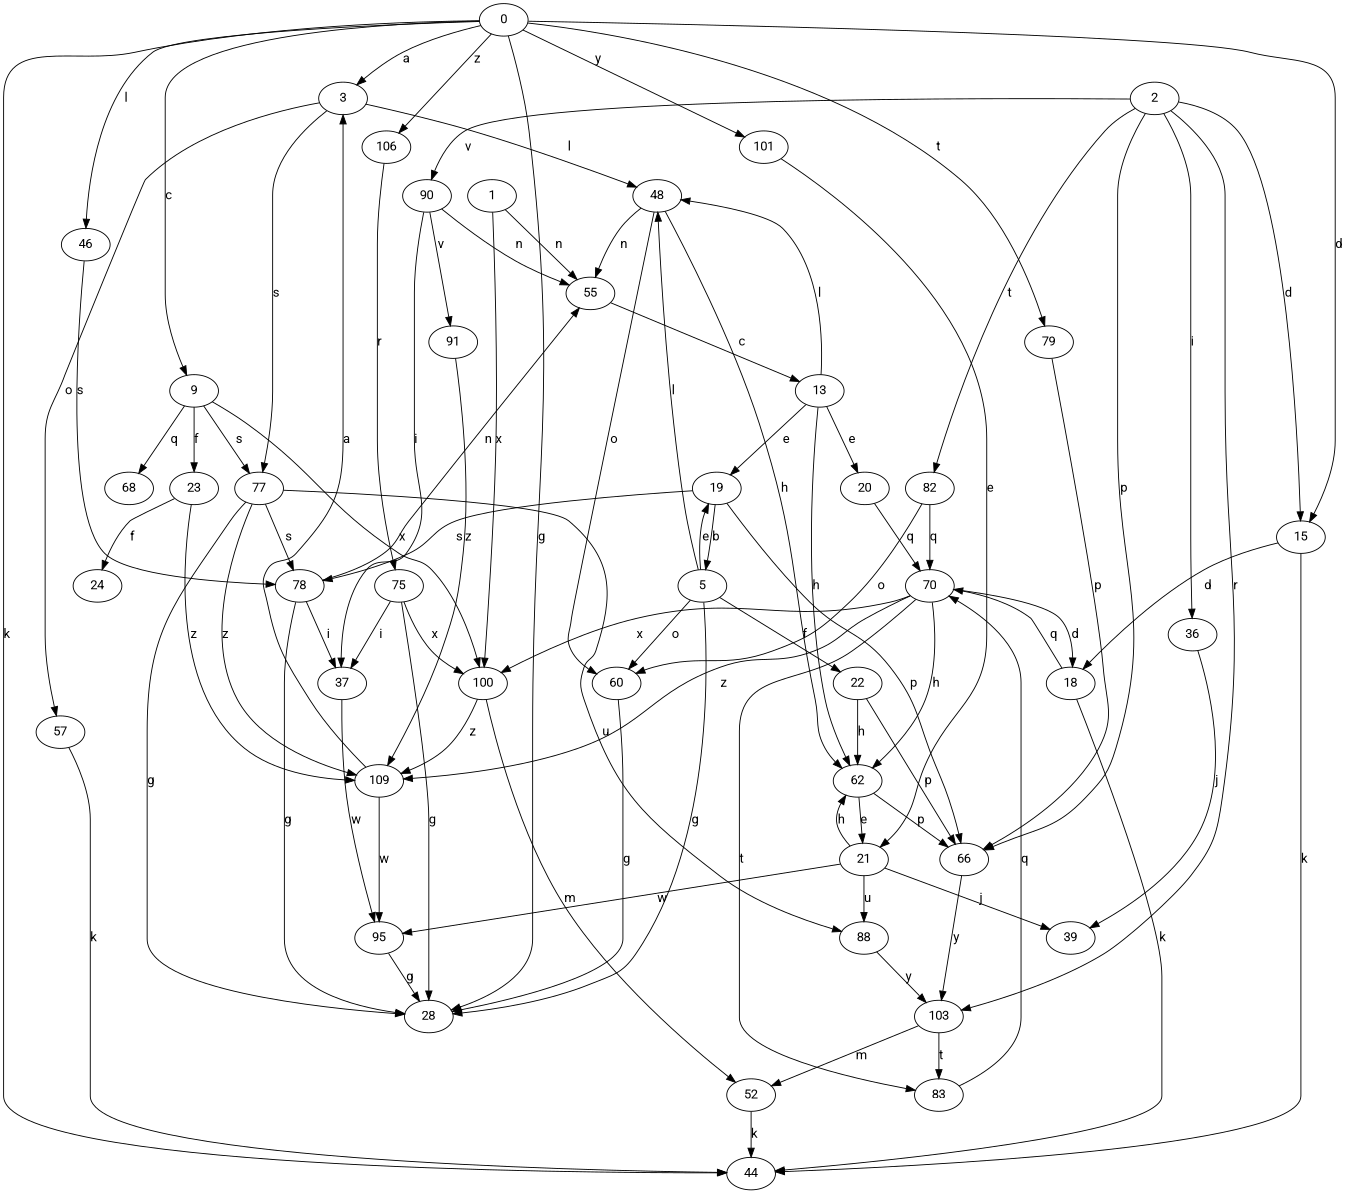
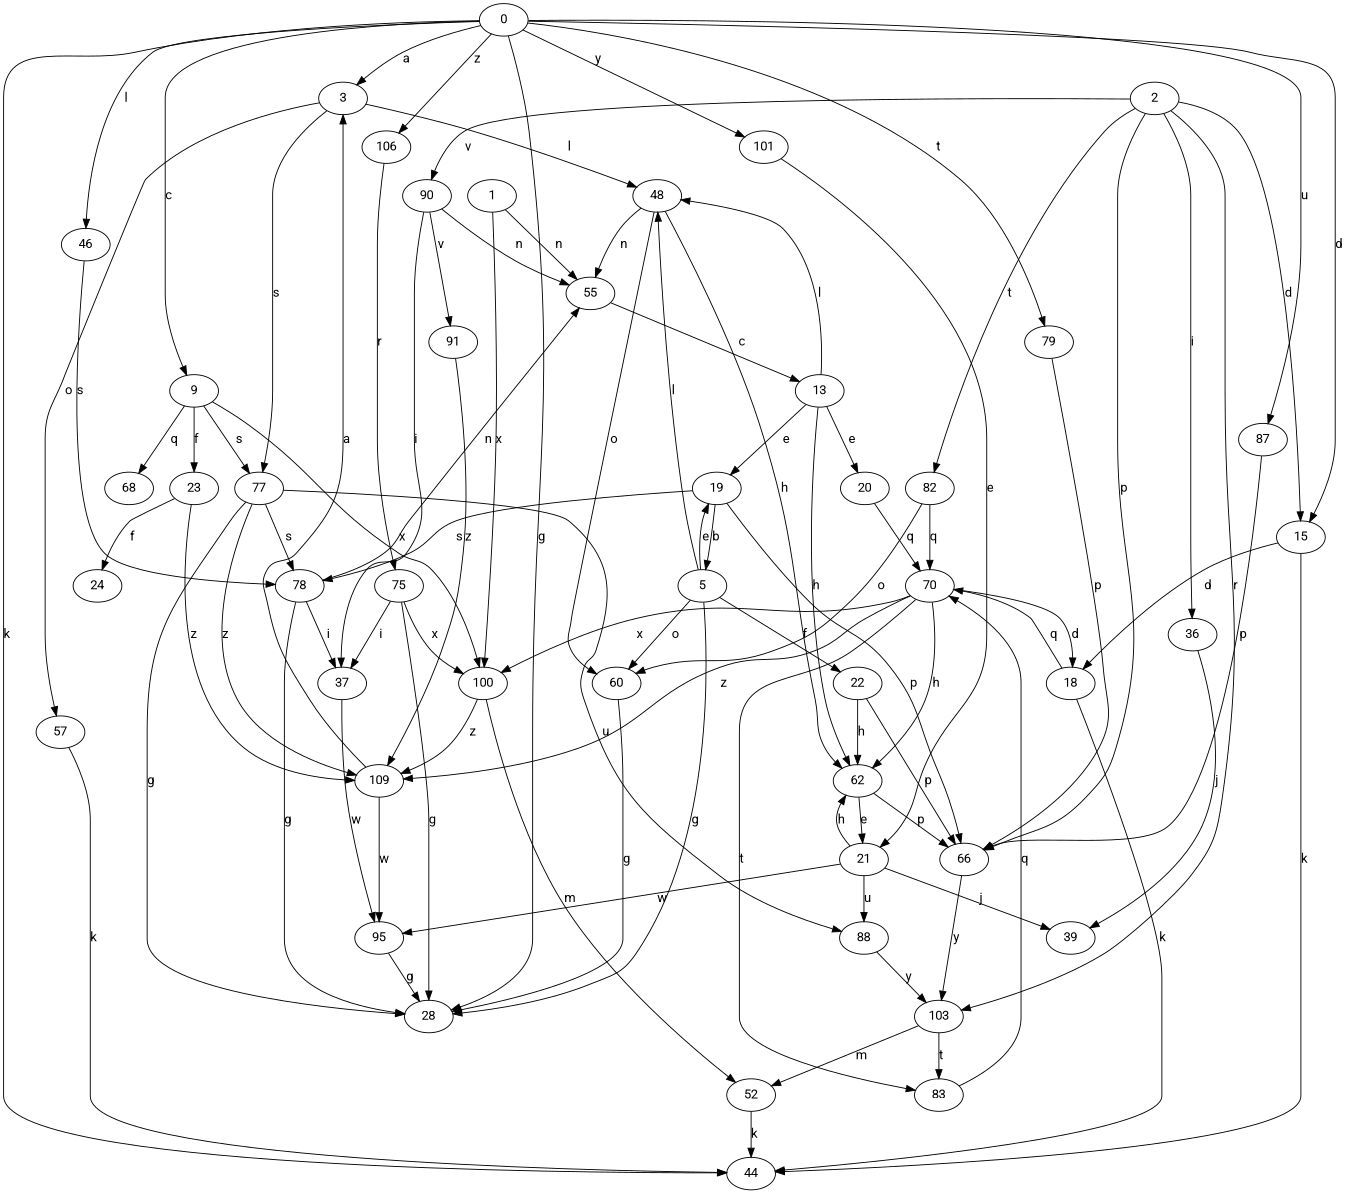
none -> (1263, 440)
